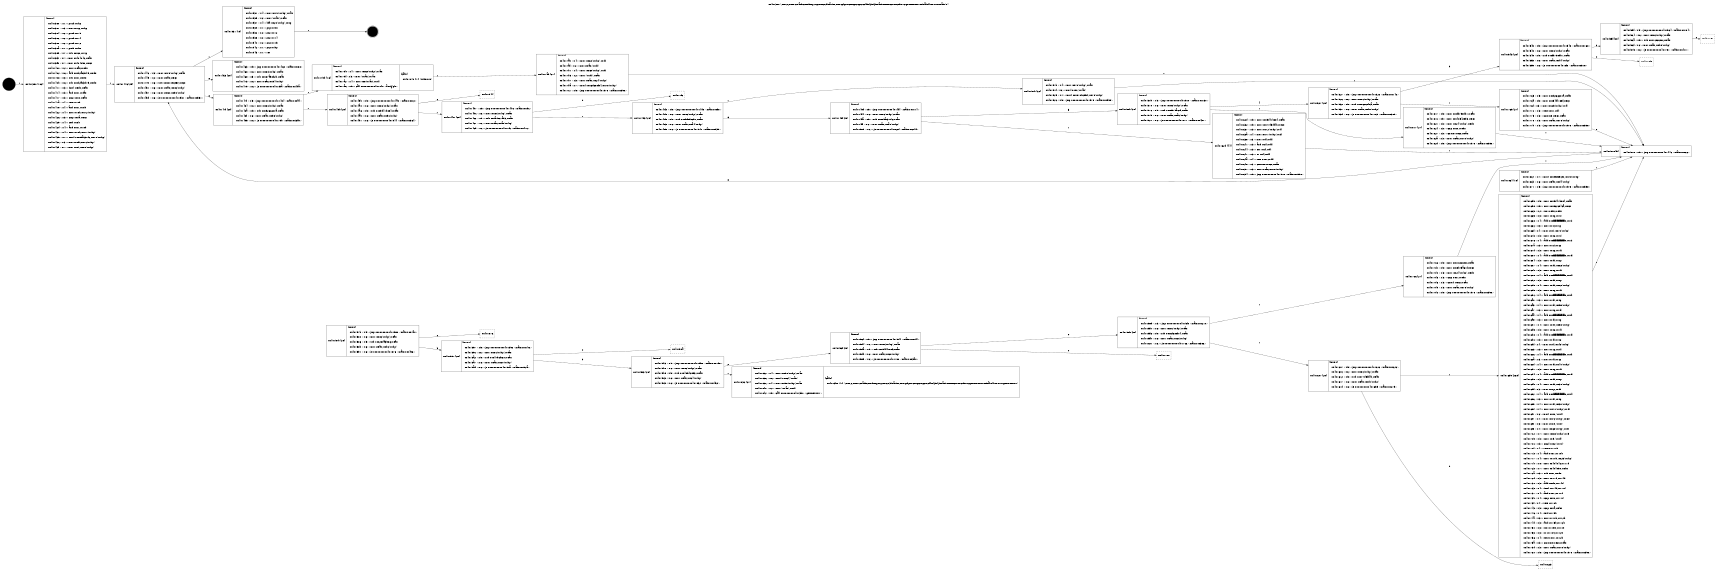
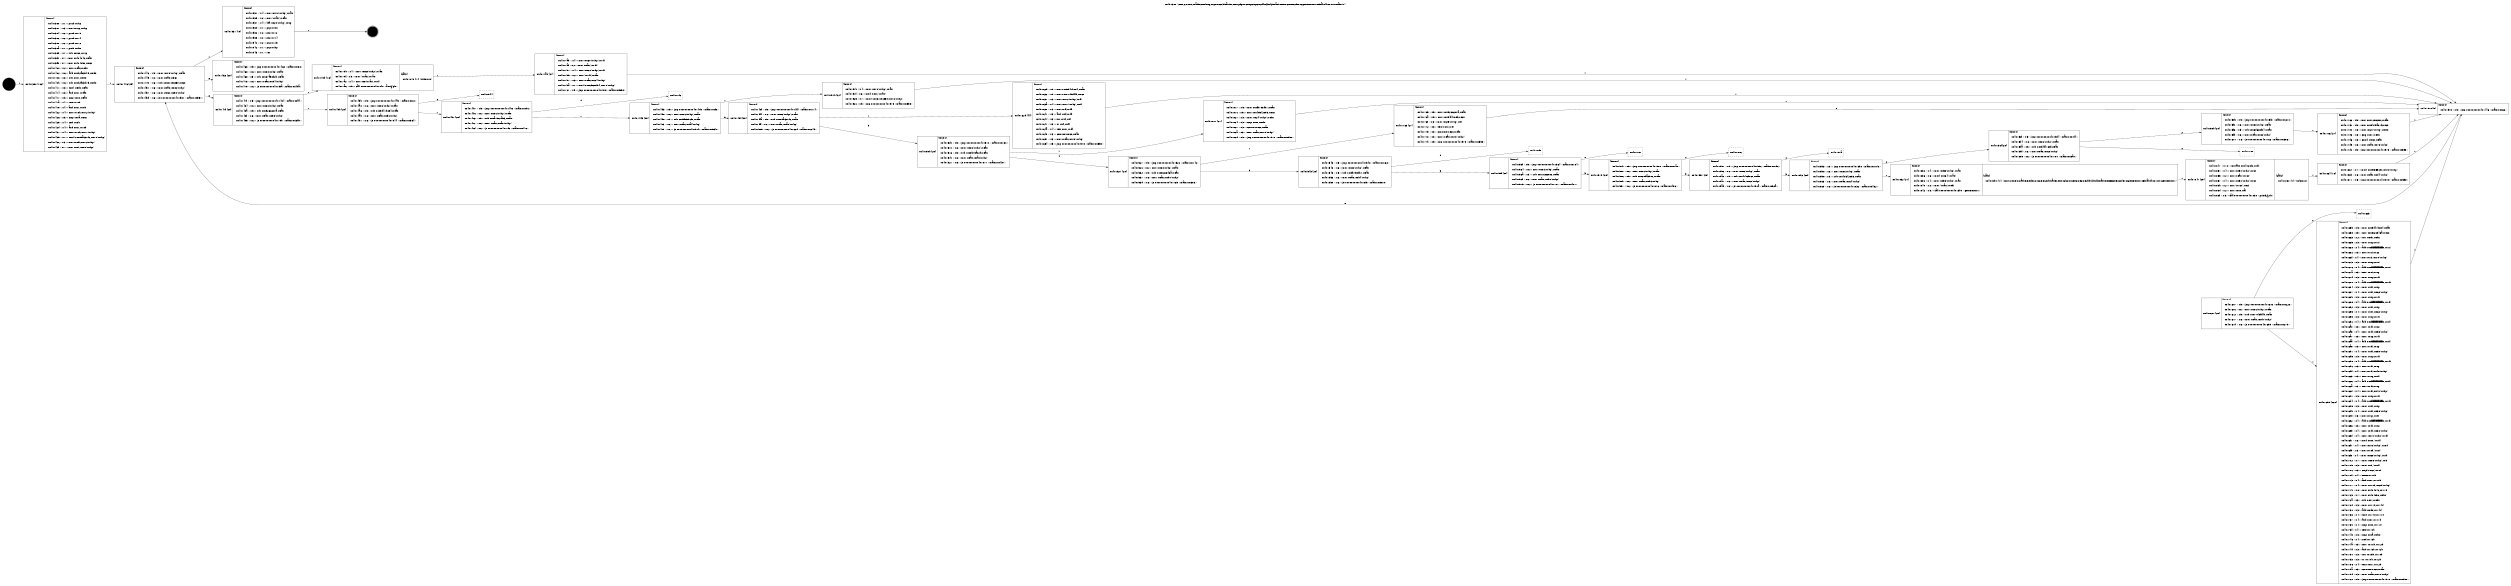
none -> (1584, 174)
none -> (2247, 180)
(1258, 354) -> none
